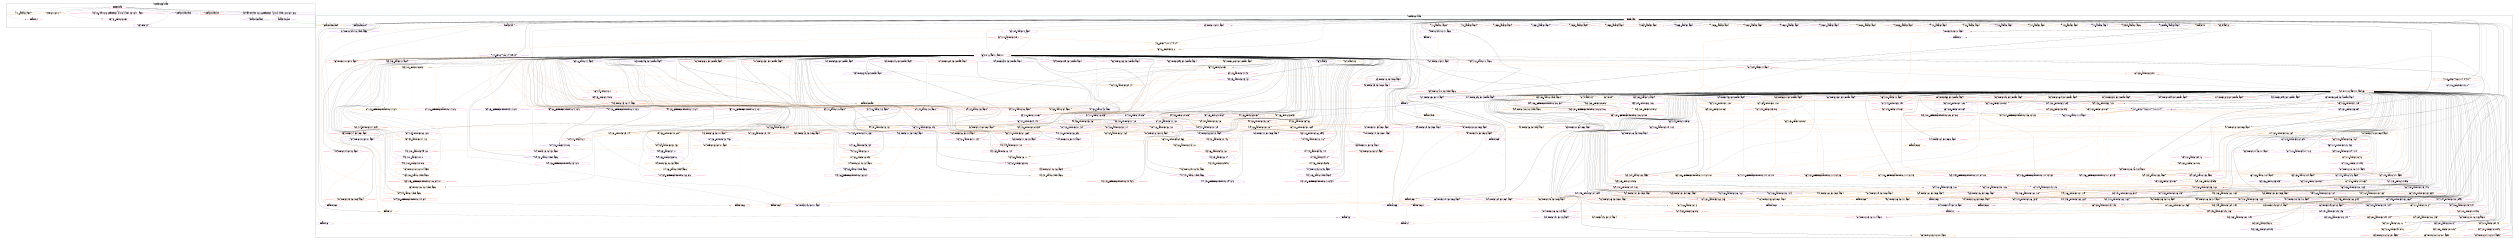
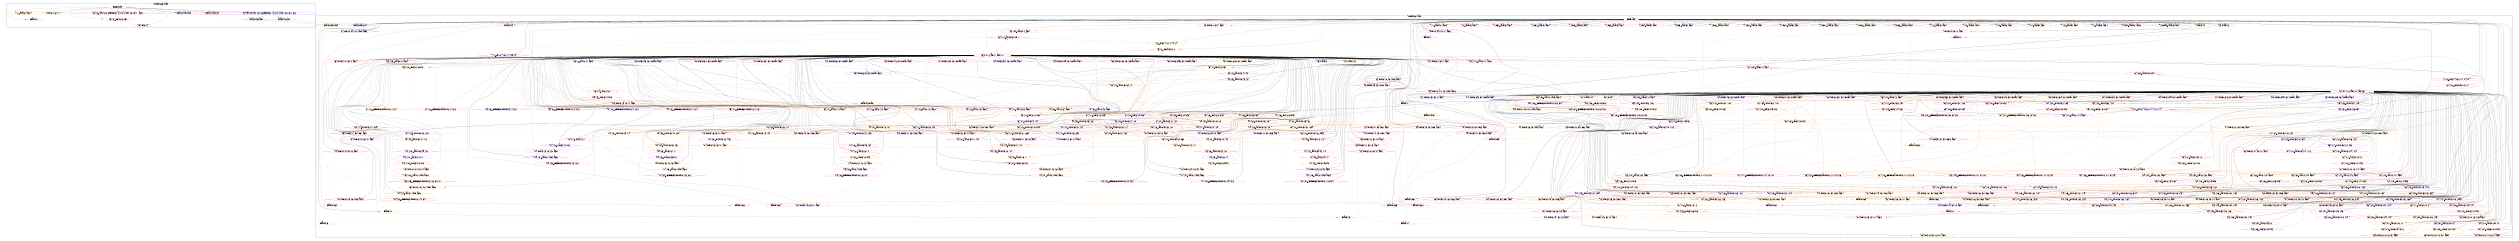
none -> (1372, 140)
